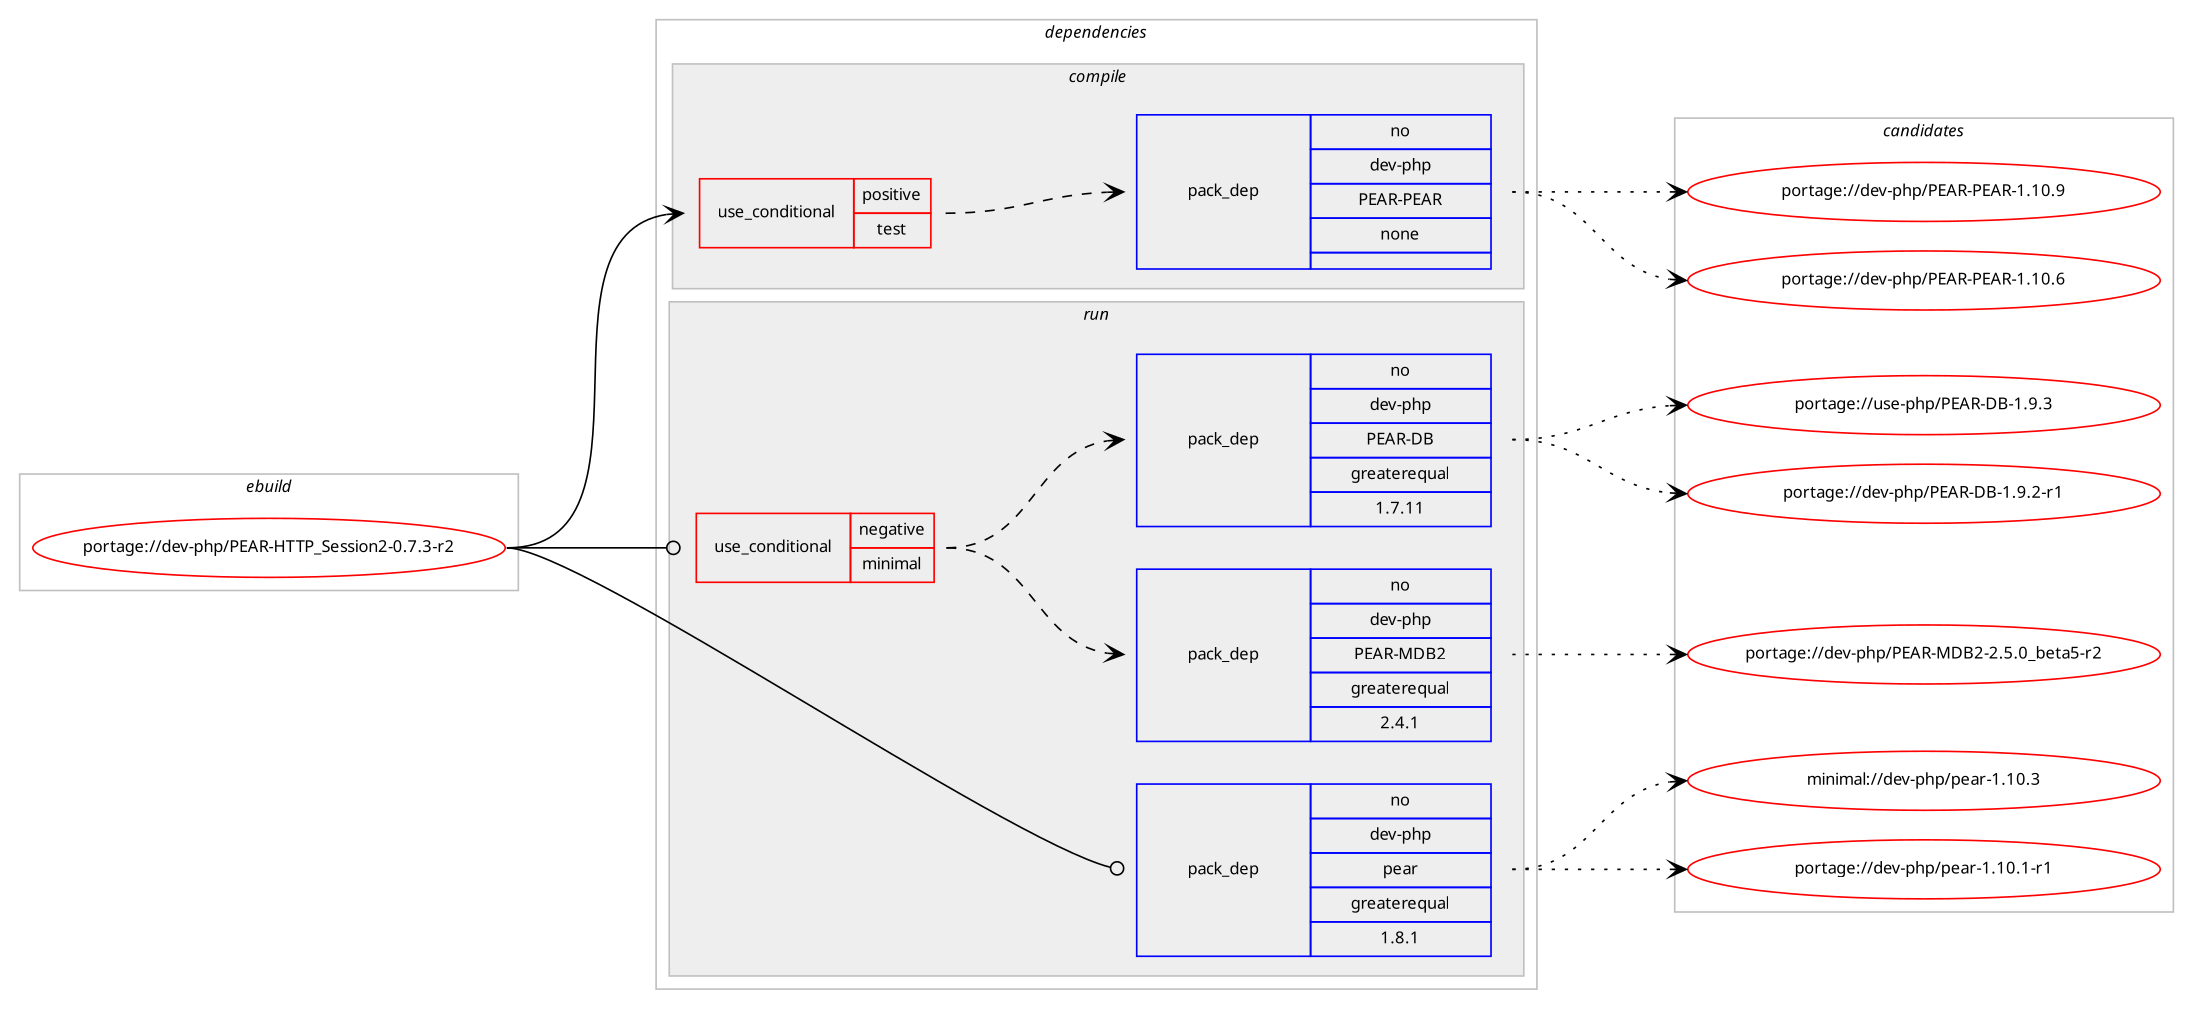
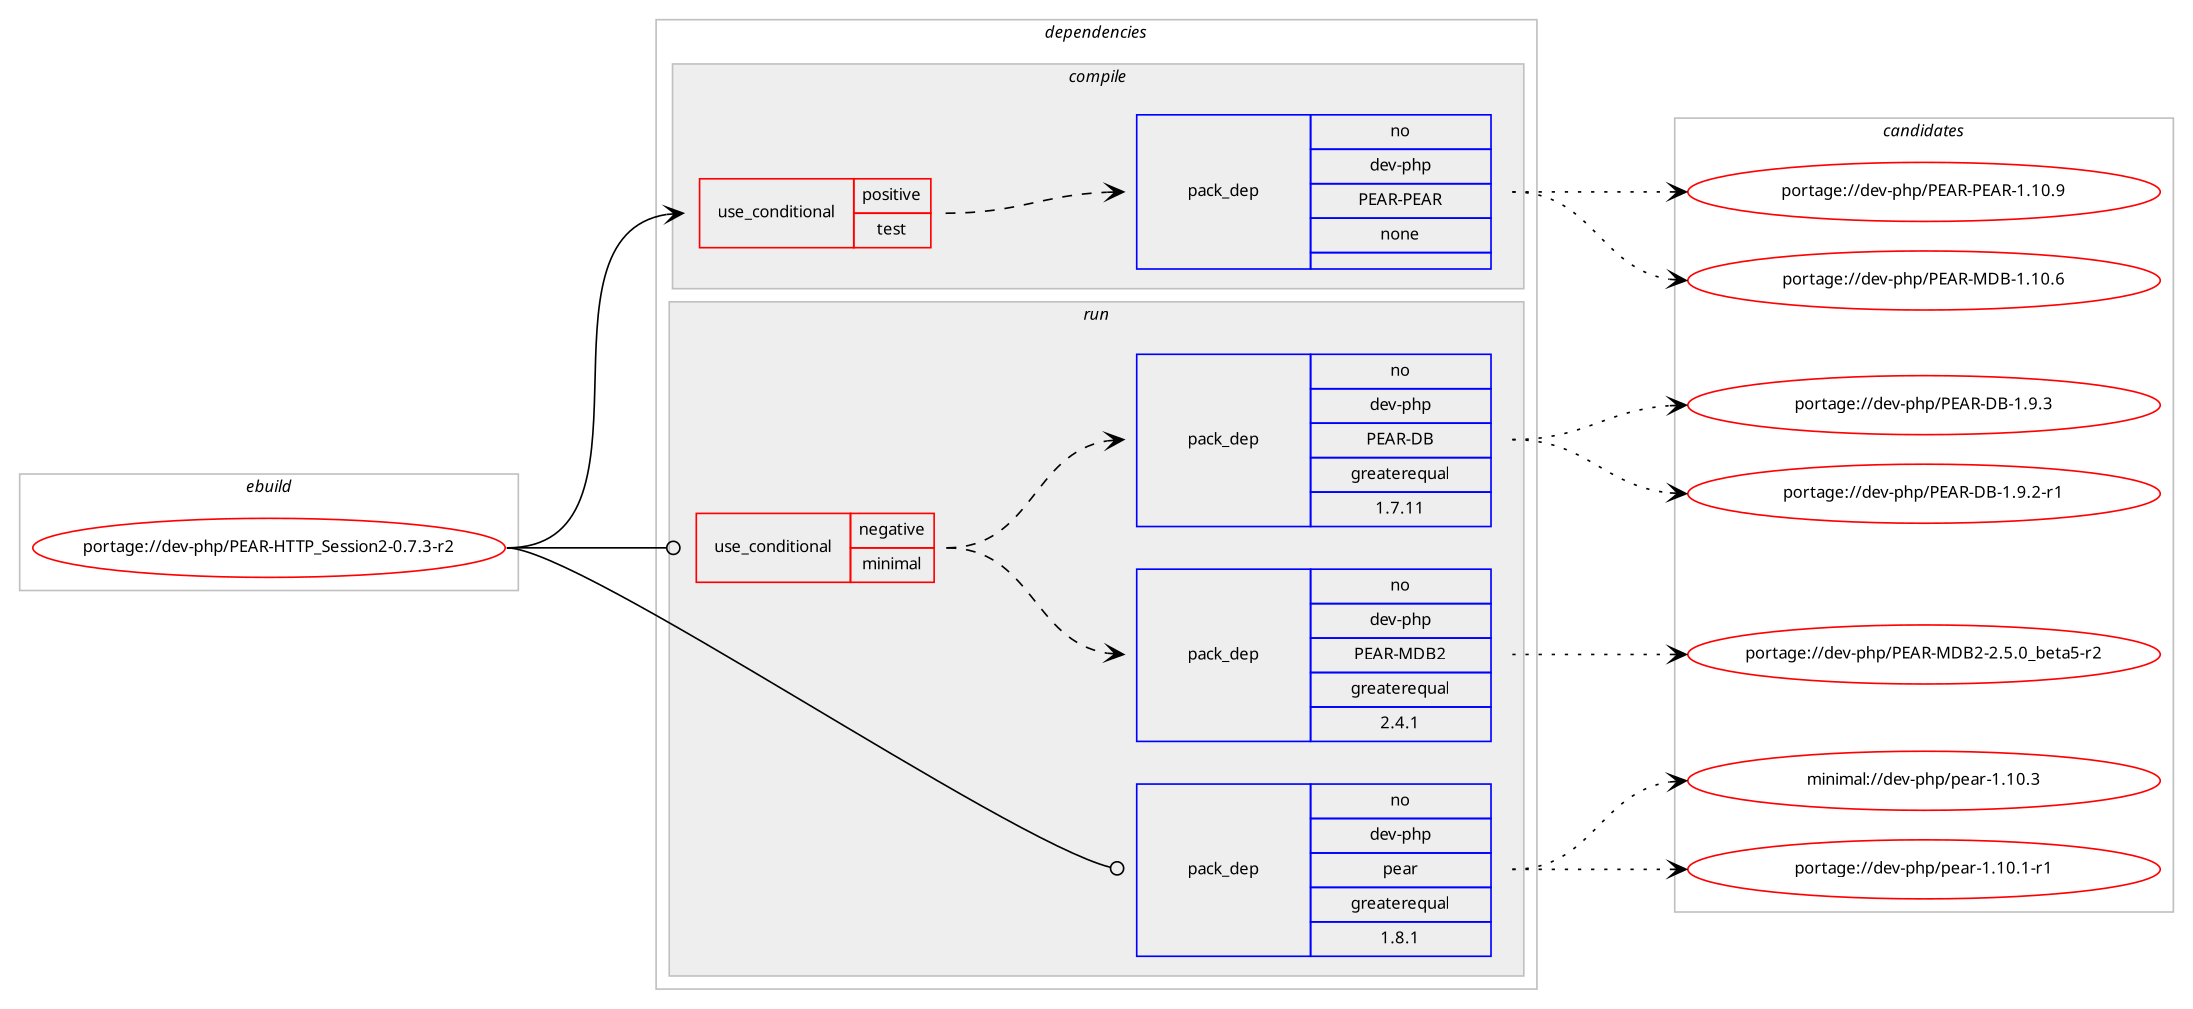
(1924, 280) -> (1924, 280)
(1924, 405) -> (1924, 405)
